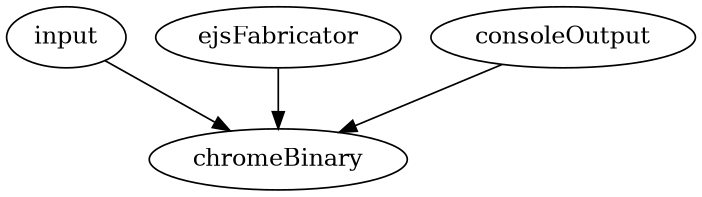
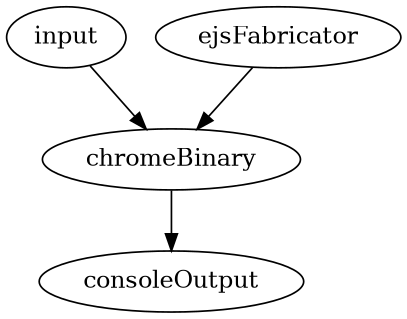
(429, 95) -> (171, 212)
